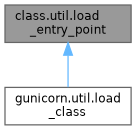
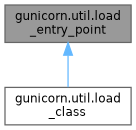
(68, 24) -> (68, 24)
